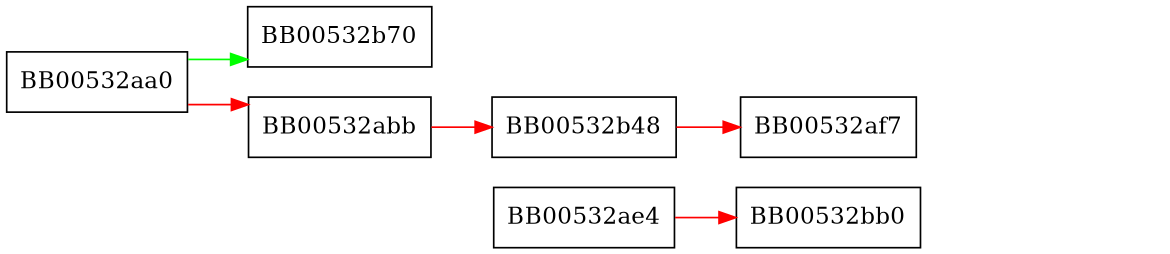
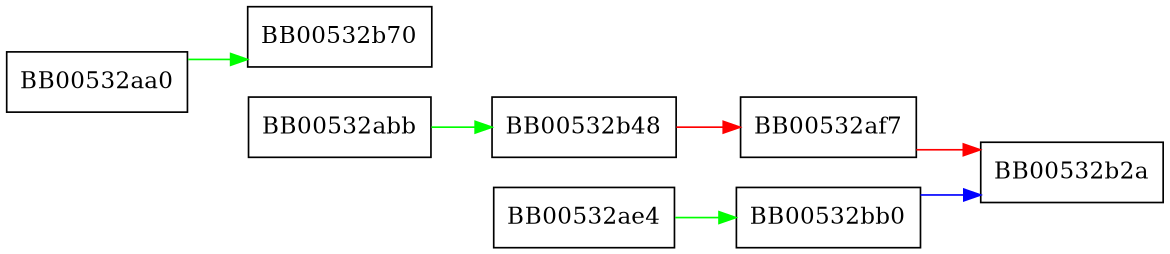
(210, 105) -> none
(453, 127) -> (453, 127)
none -> (1072, 172)
(697, 218) -> (697, 218)
